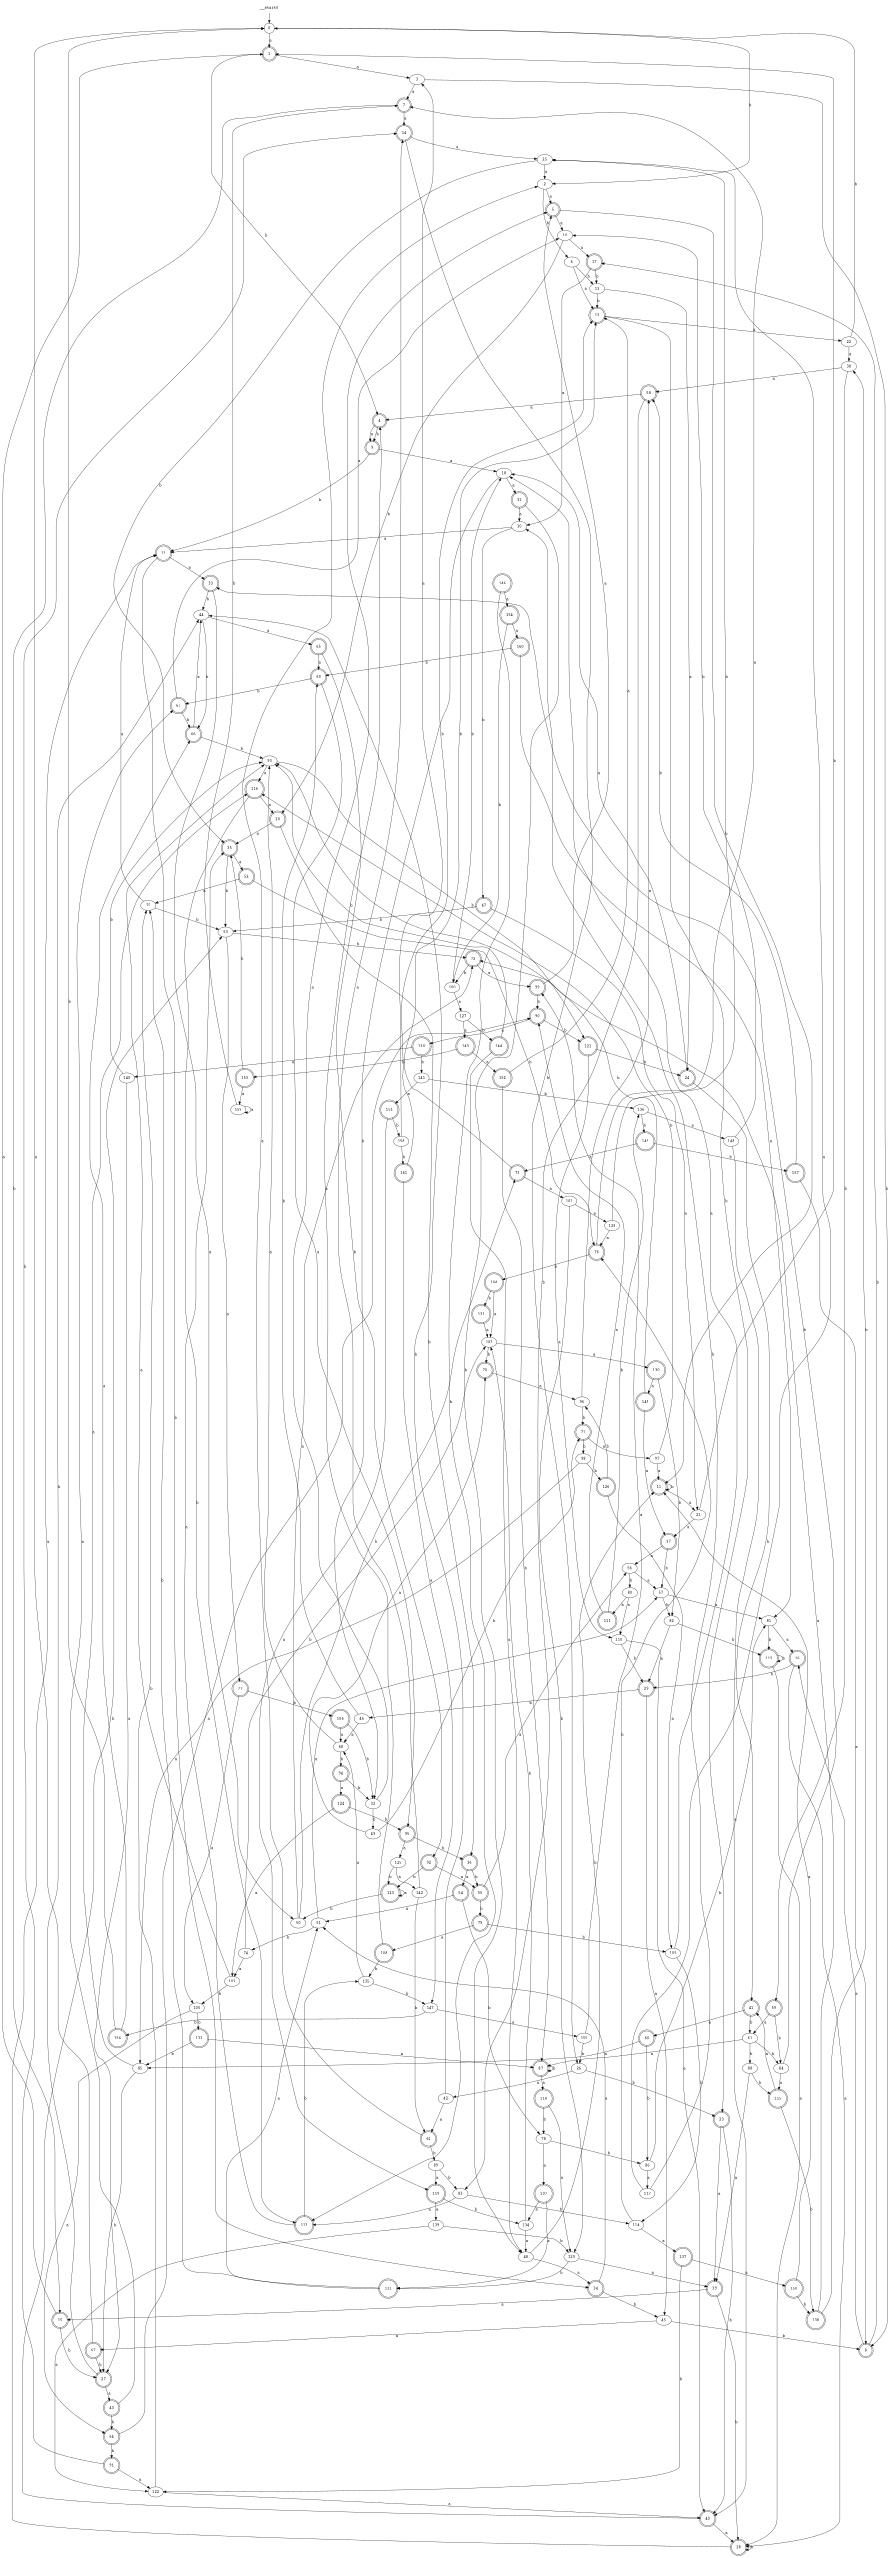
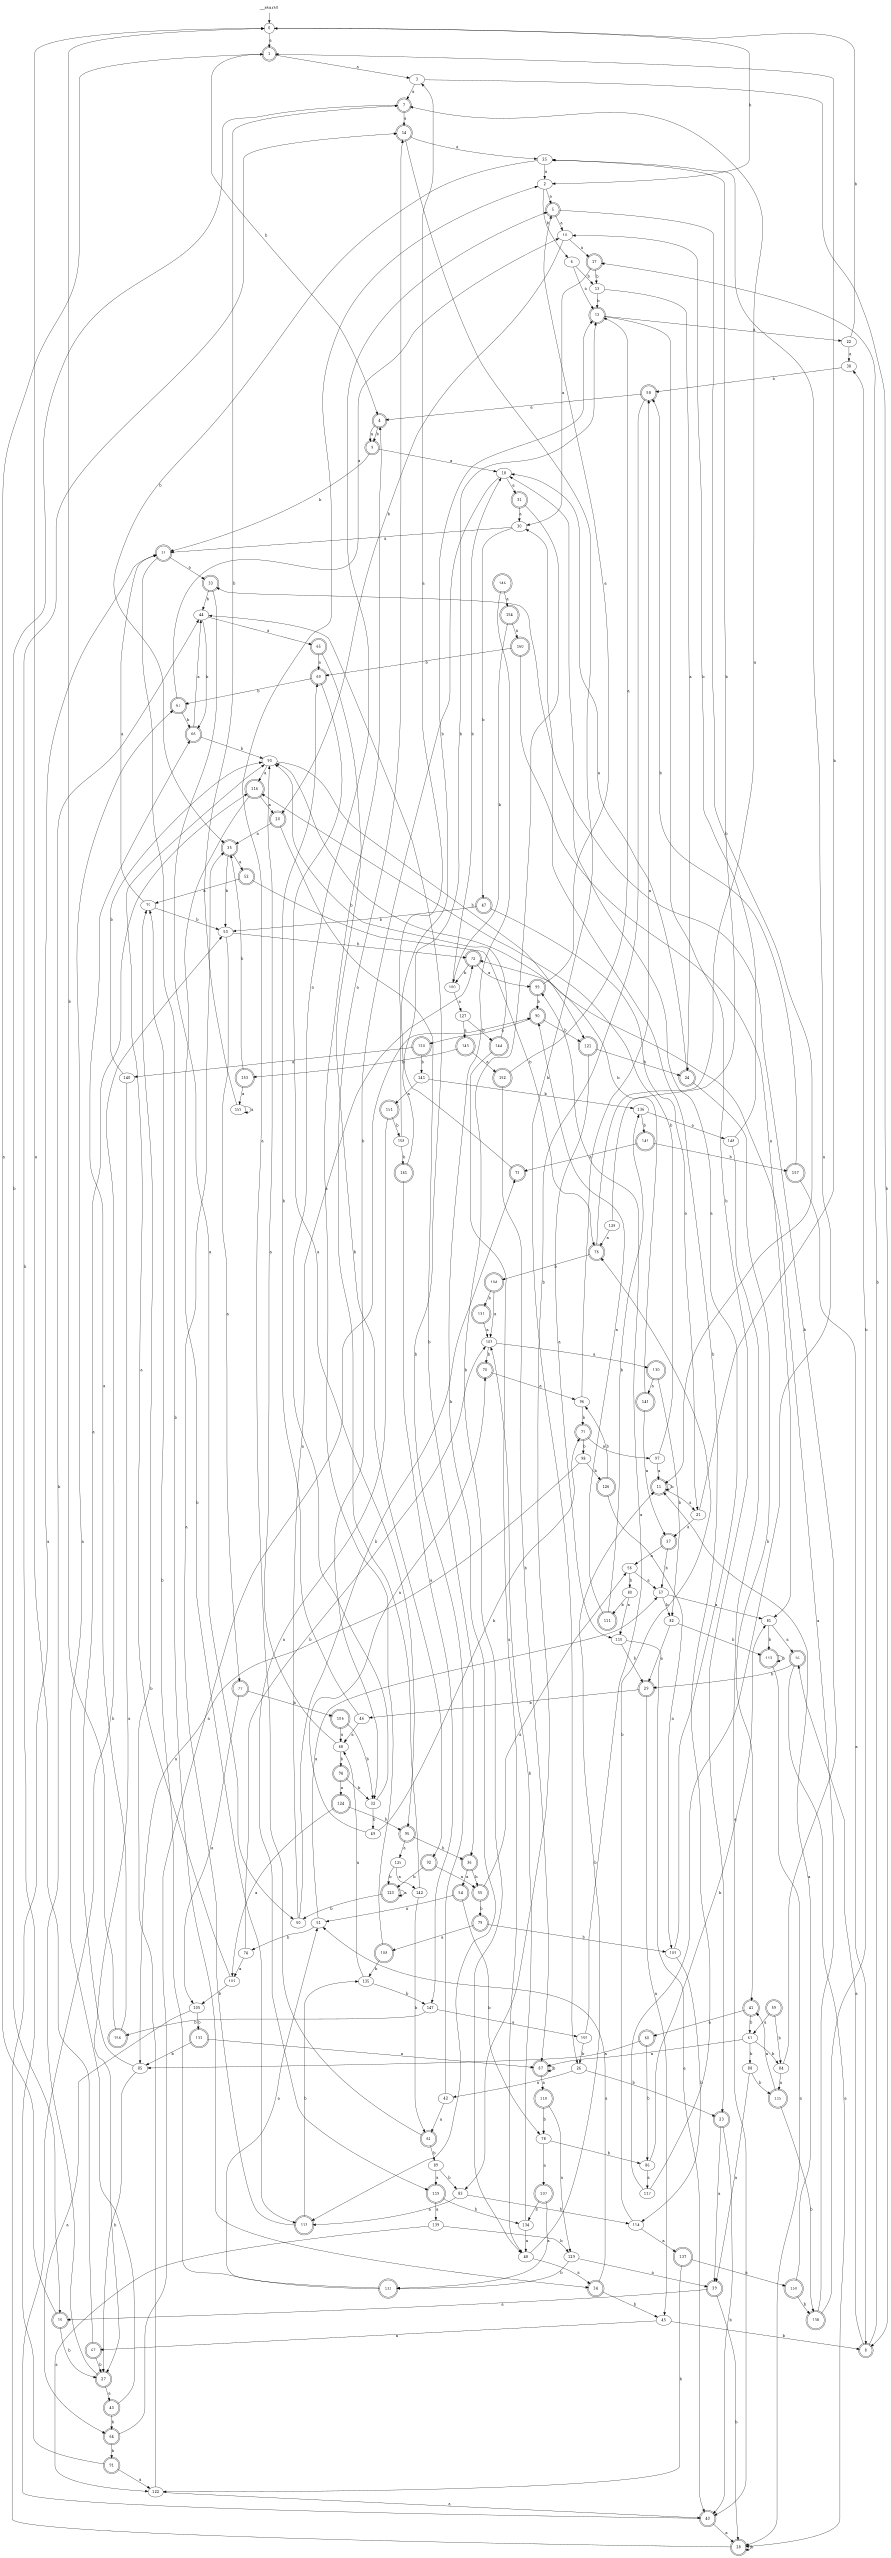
(844, 1190) -> none
(569, 1201) -> none
